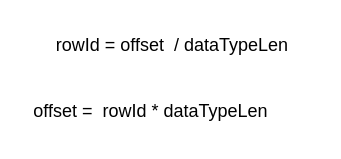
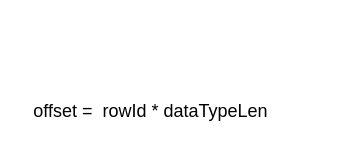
(181, 46) -> none
